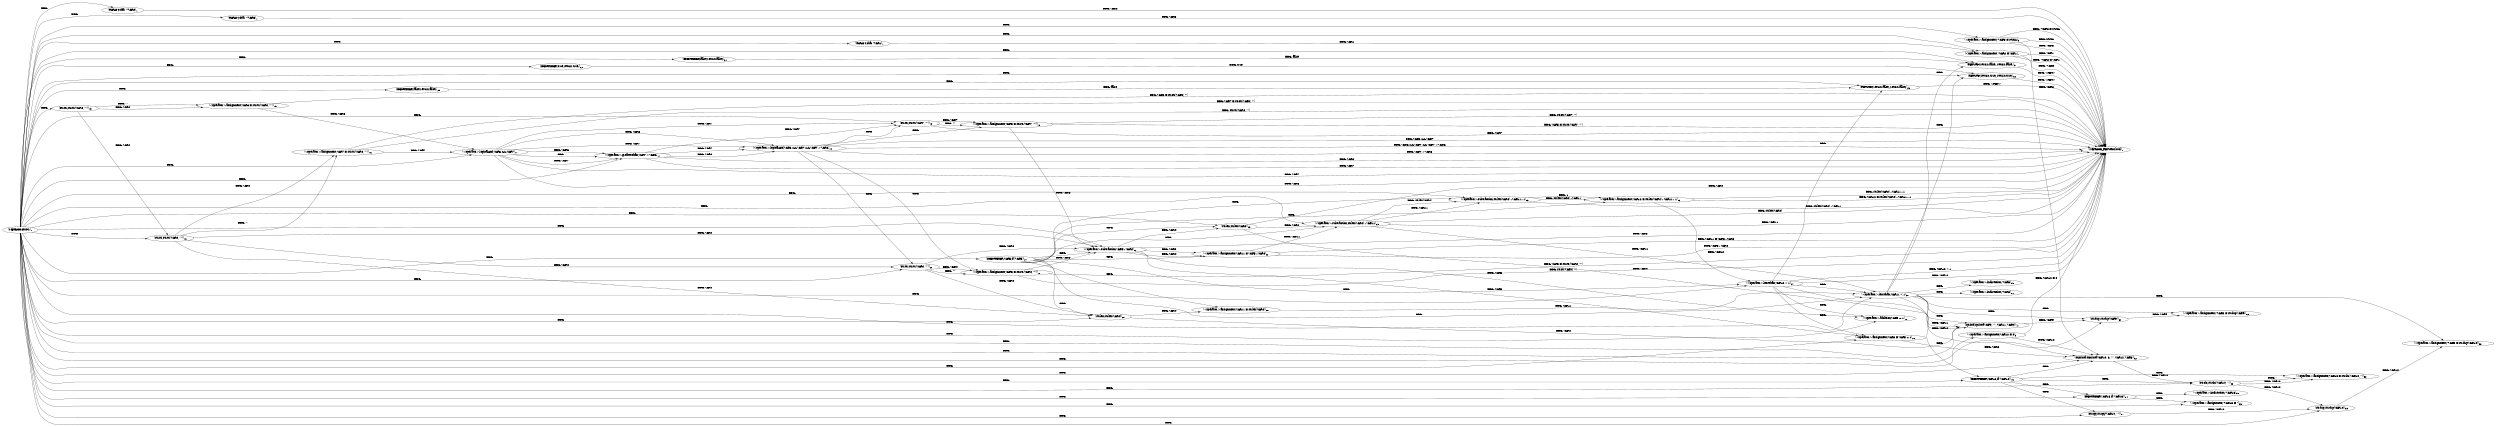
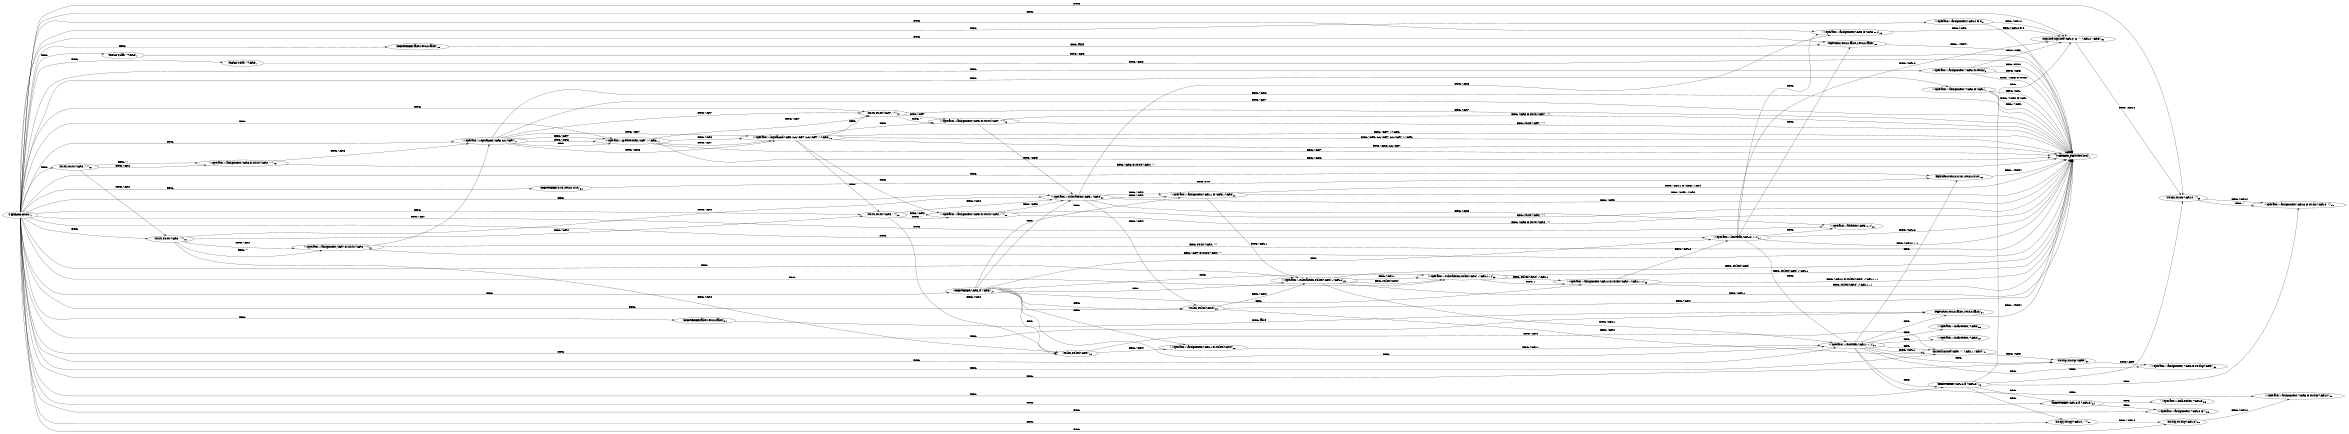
(869, 44) -> none
(2279, 393) -> none
